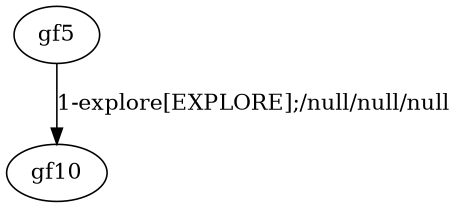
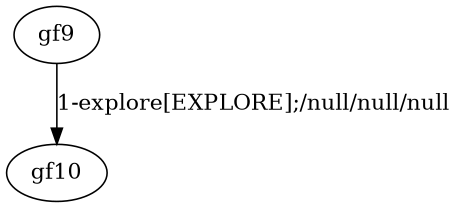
(57, 35) -> (57, 35)
